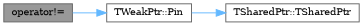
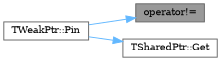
(85, 13) -> (108, 22)
(293, 13) -> (170, 48)
